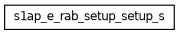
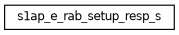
(89, 17) -> (89, 17)
